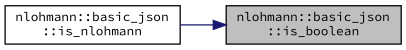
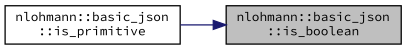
(93, 25) -> (93, 25)
